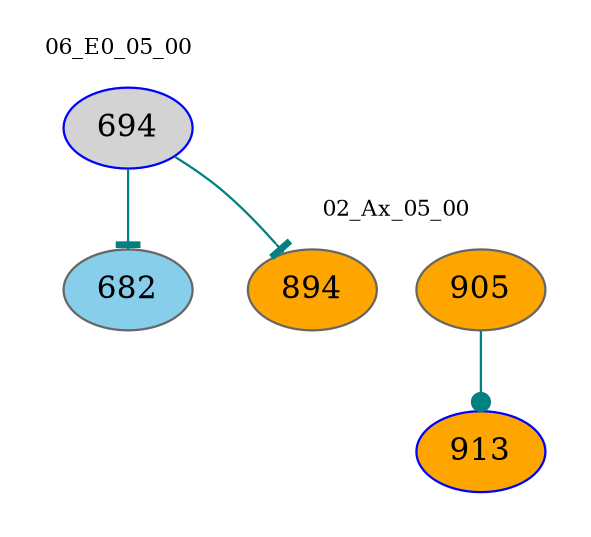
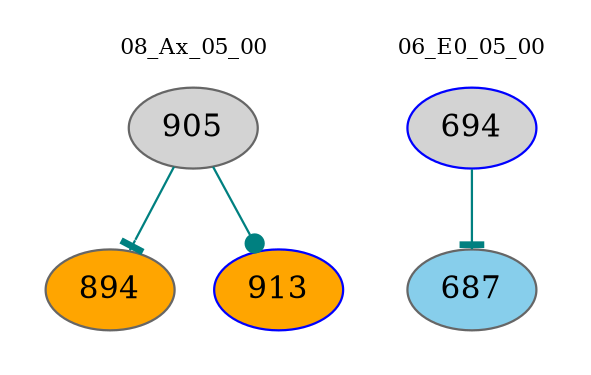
(244, 210) -> (155, 203)
(397, 210) -> (194, 48)
(128, 290) -> (472, 290)
(481, 290) -> (193, 128)
